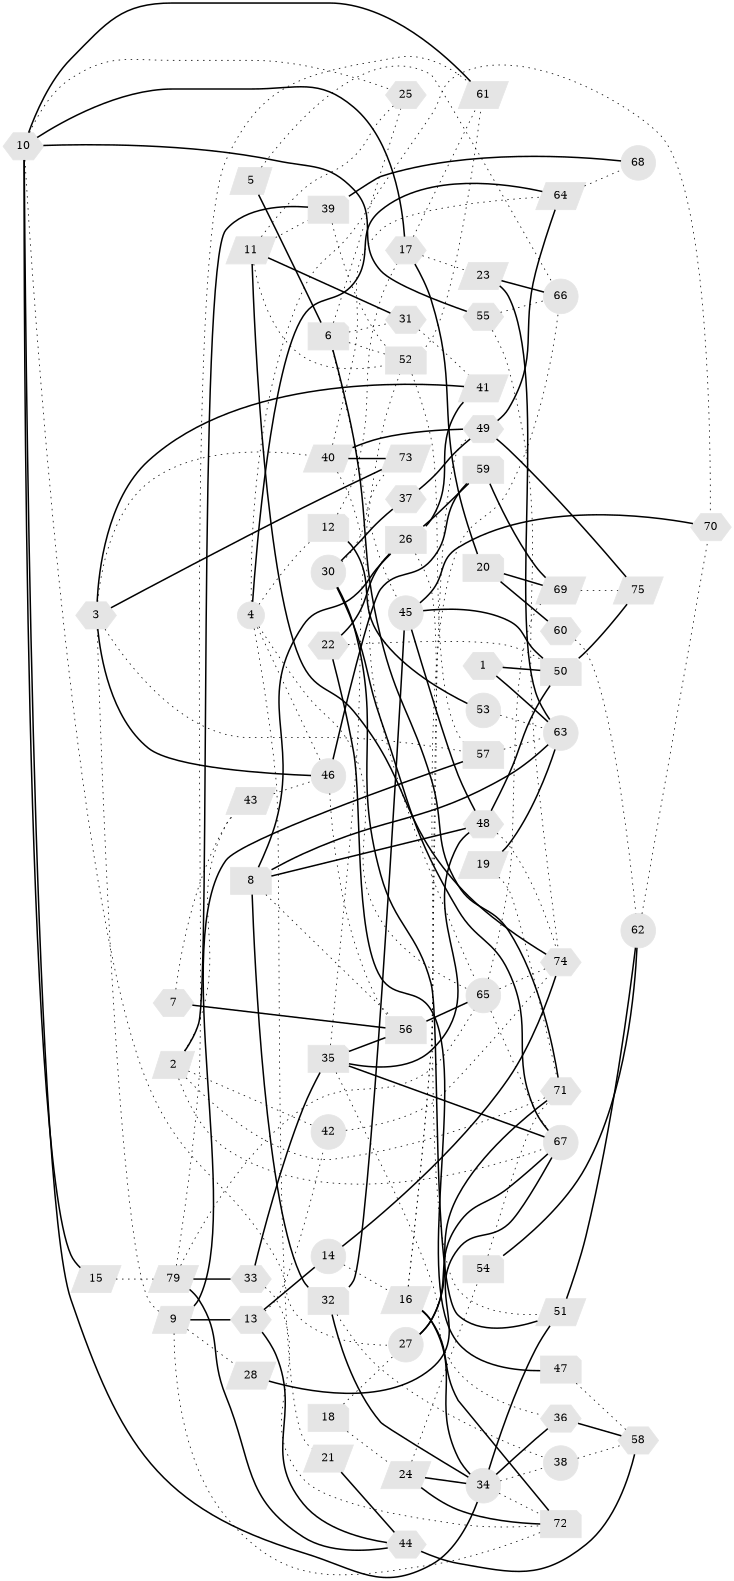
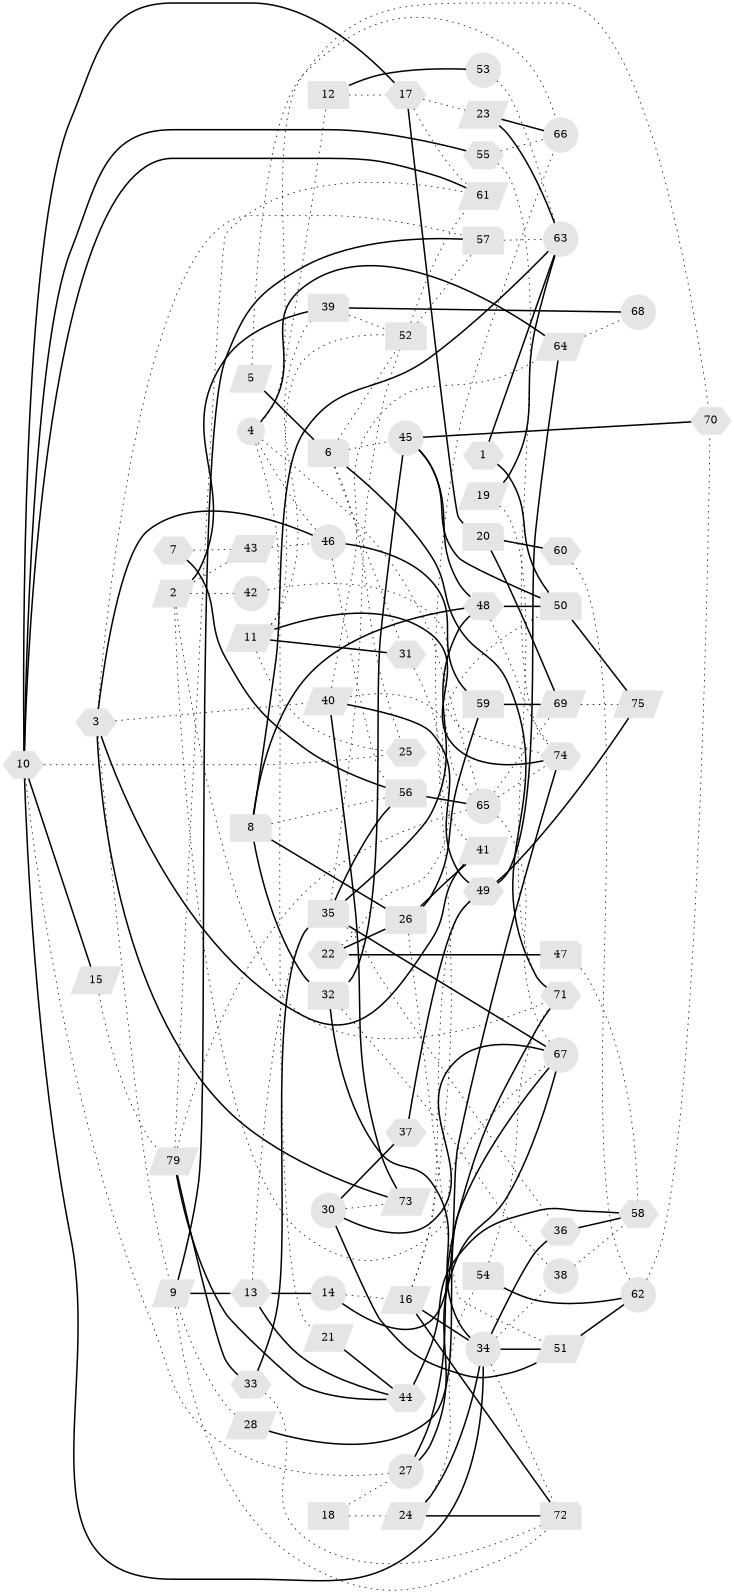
(302, 1233) -> (267, 1101)
